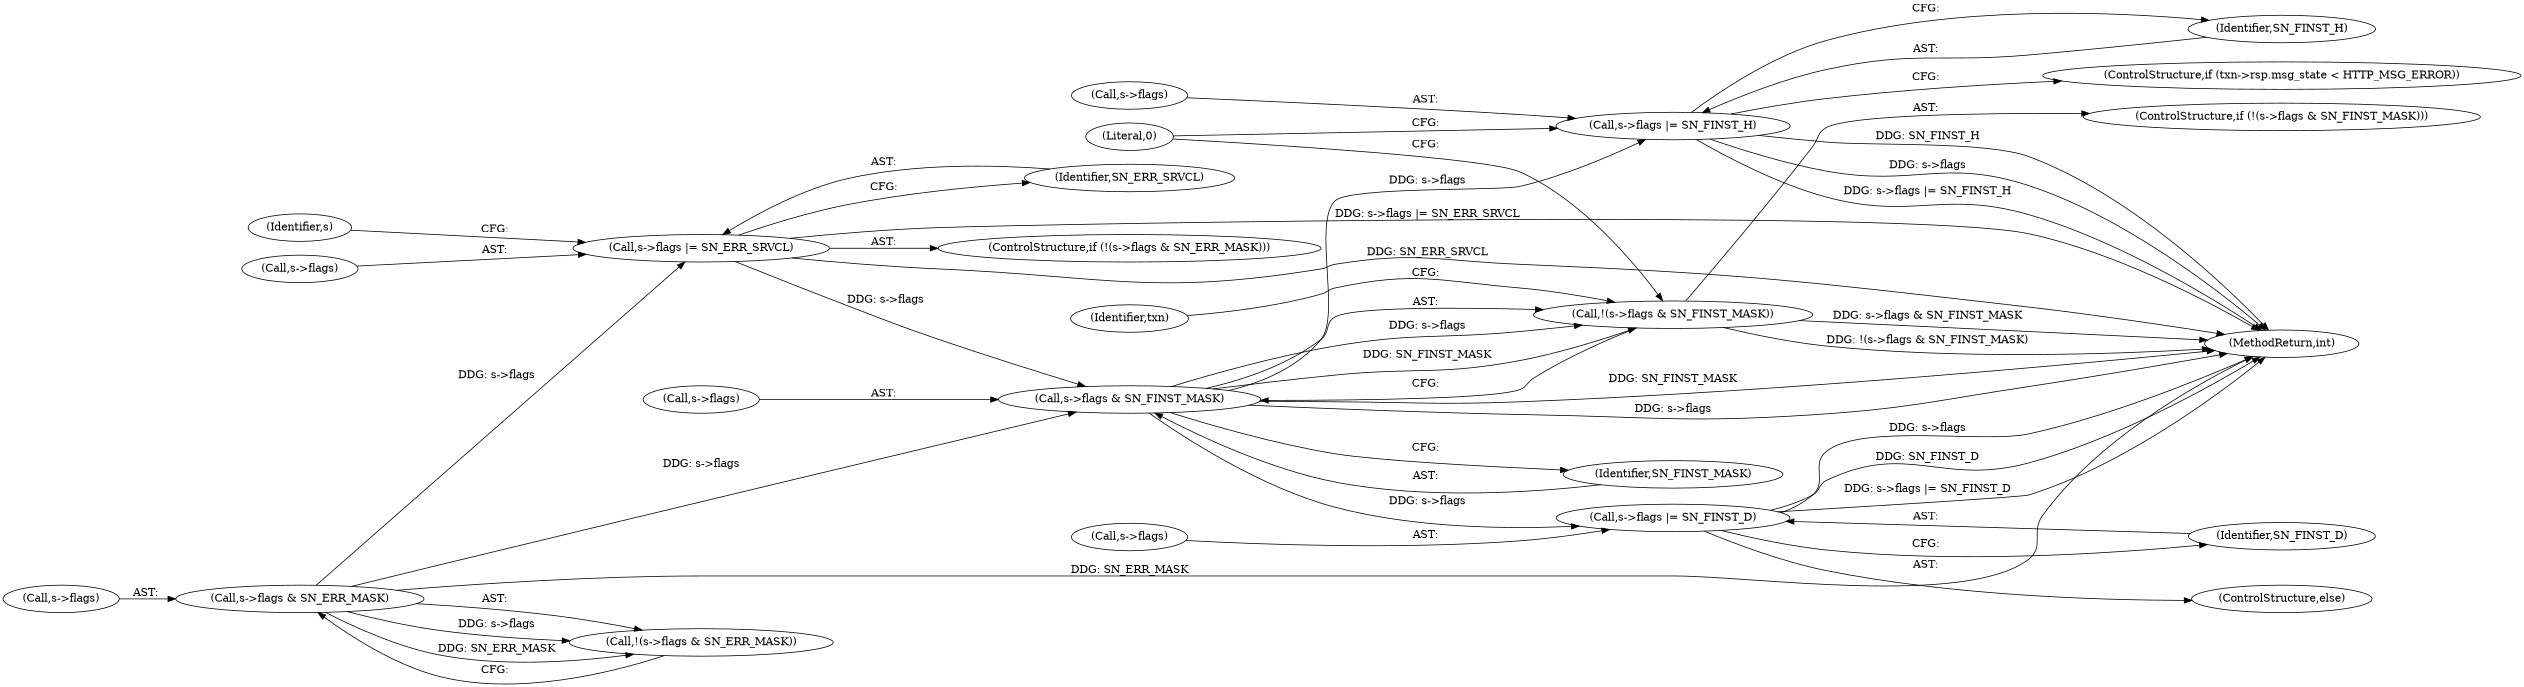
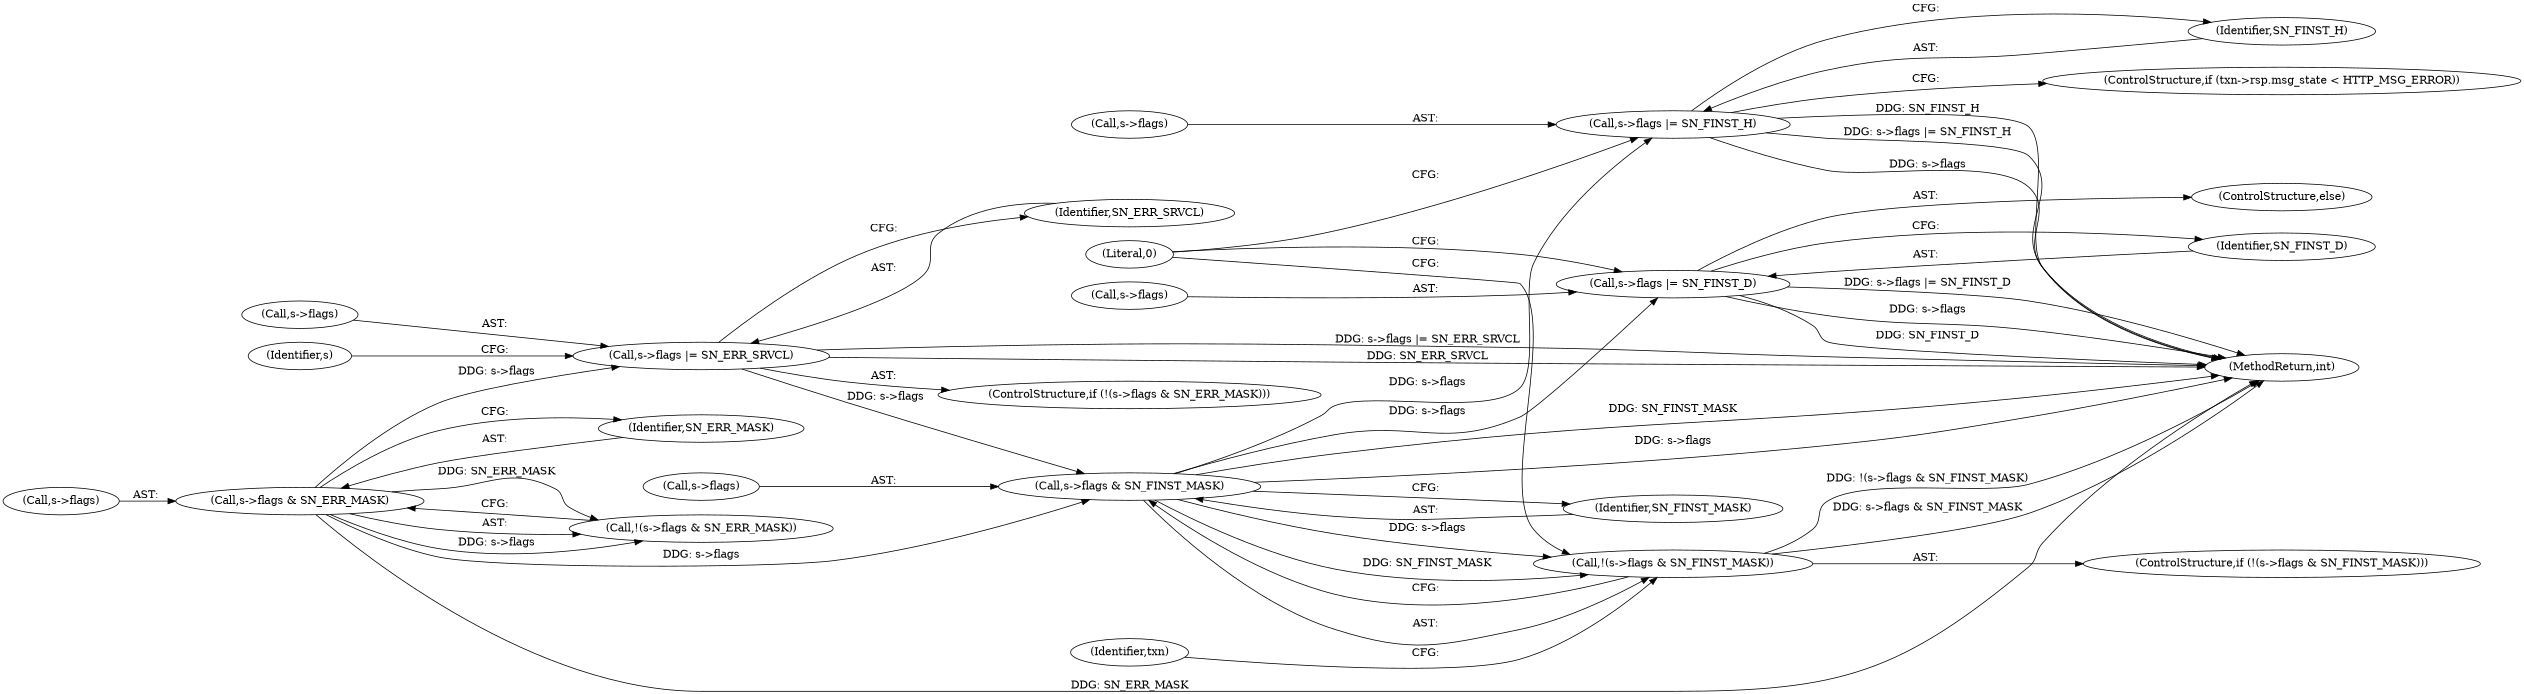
none -> (1394, 248)
none -> (701, 429)
